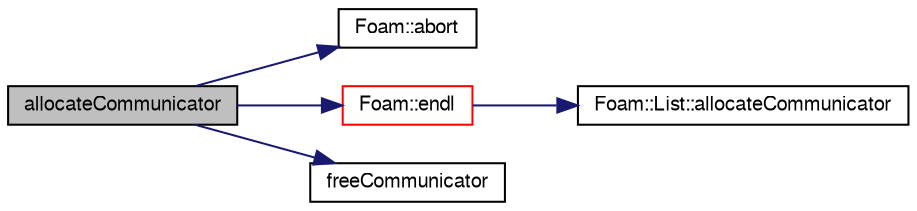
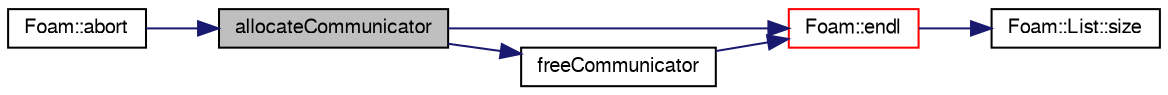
none -> (742, 47)
(257, 69) -> (172, 28)
(743, 105) -> (1076, 28)
